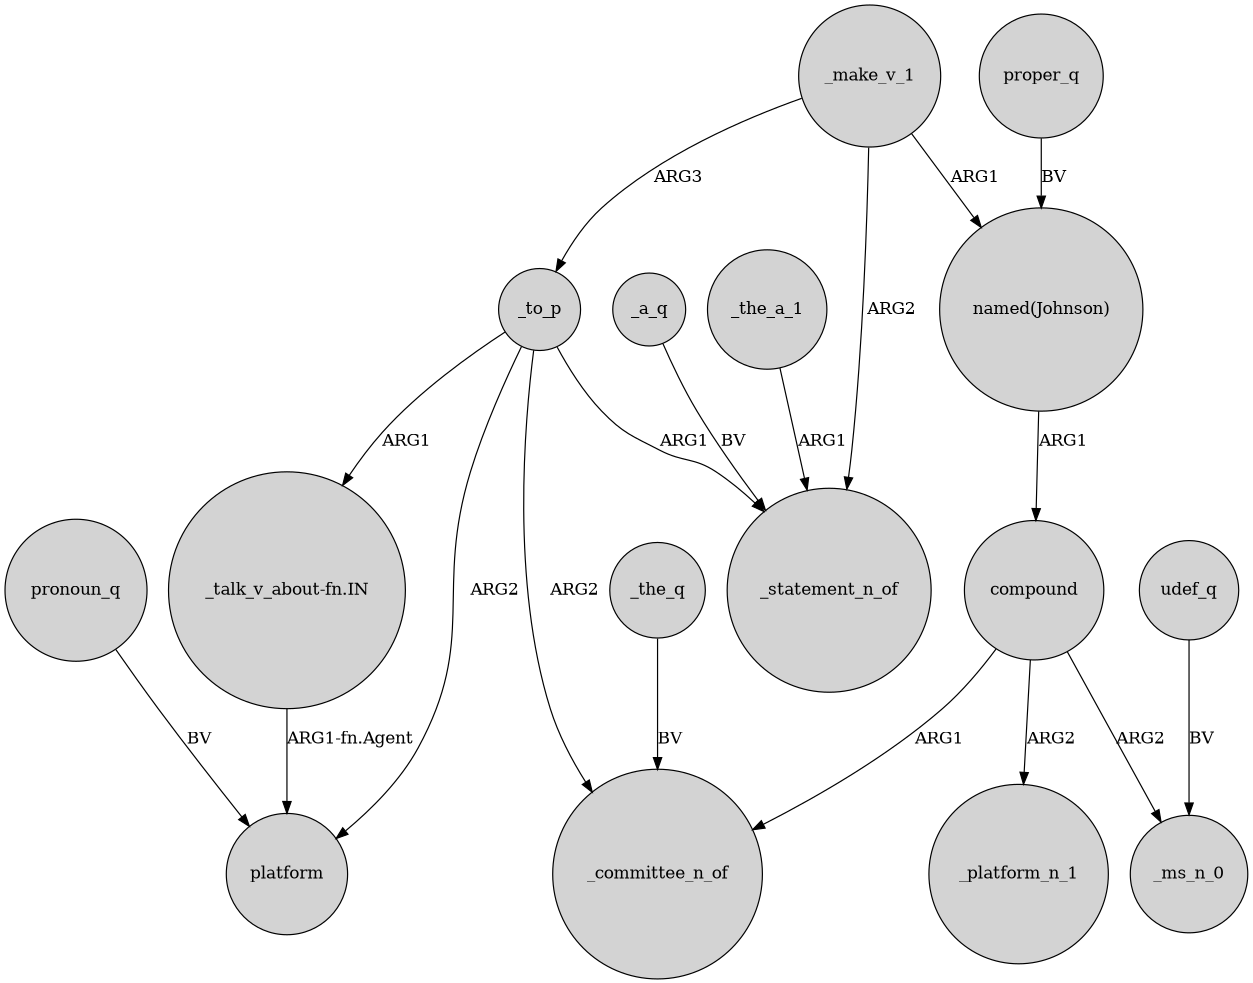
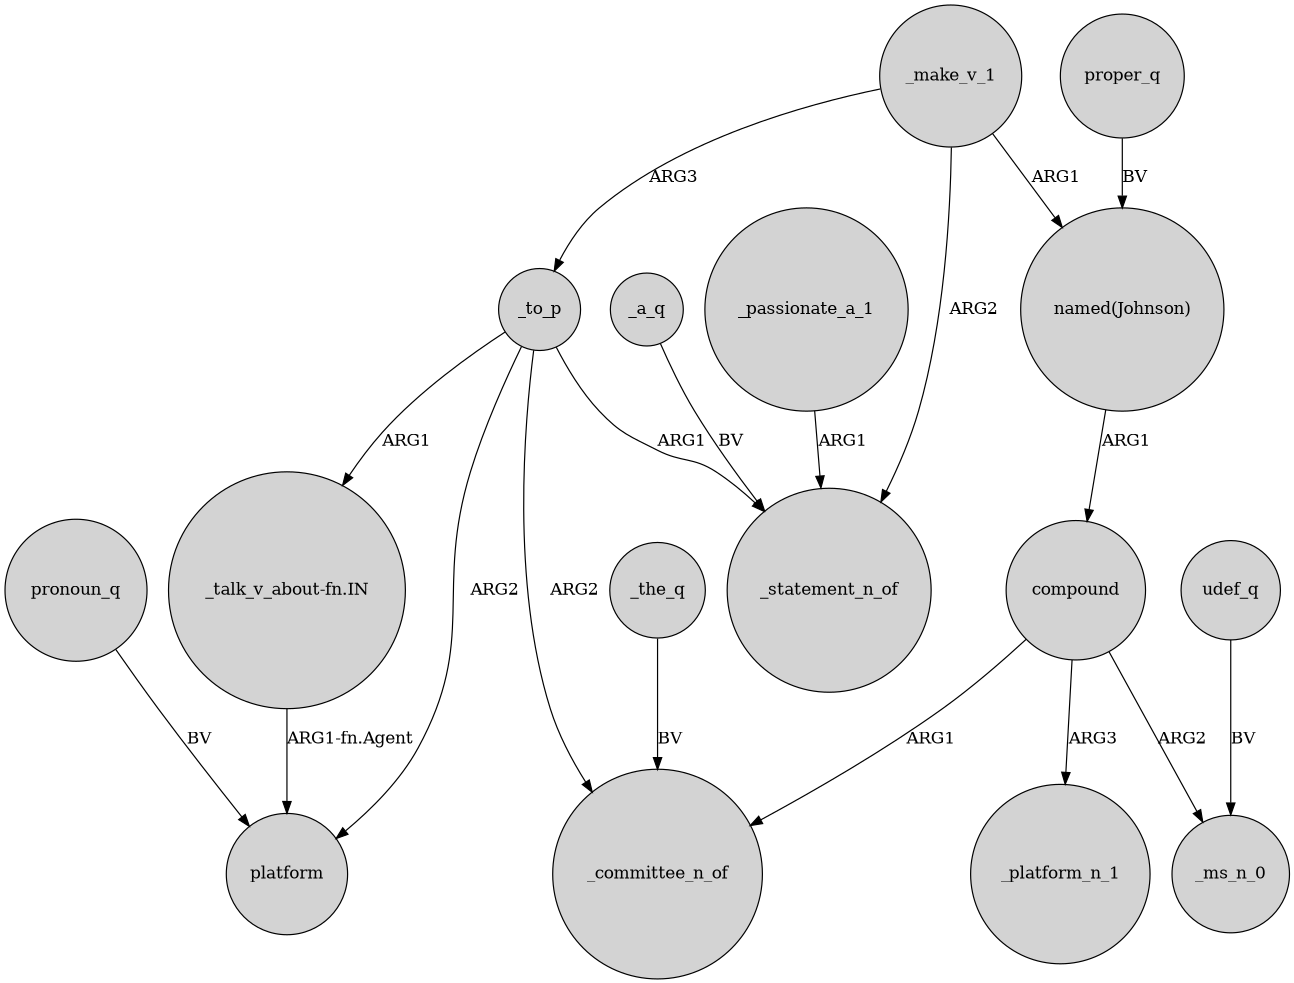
(767, 310) -> (807, 310)
(1051, 739) -> (1093, 739)
